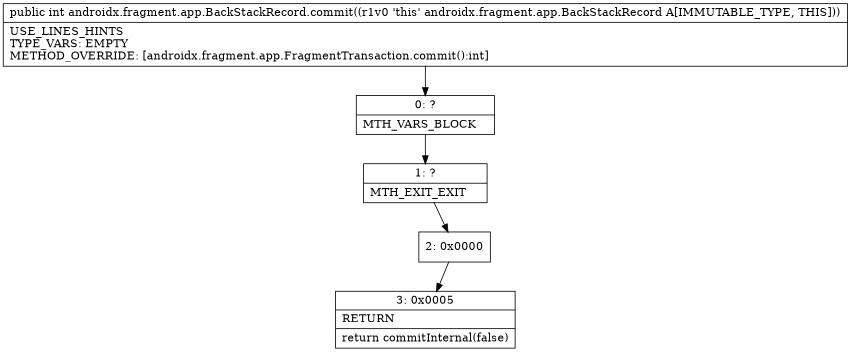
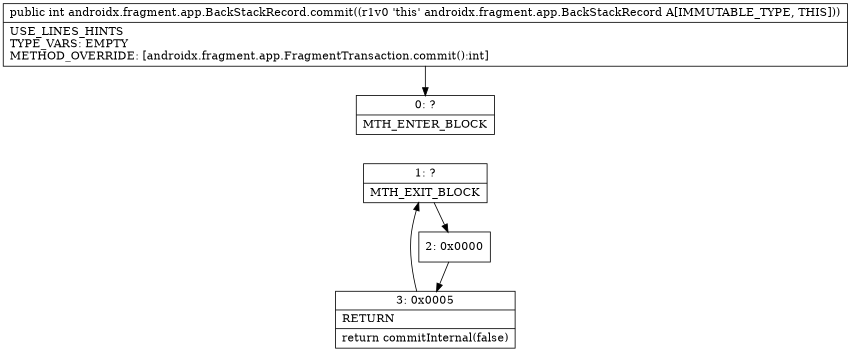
(420, 124) -> (425, 124)
(425, 145) -> (411, 251)
(418, 193) -> (425, 193)
